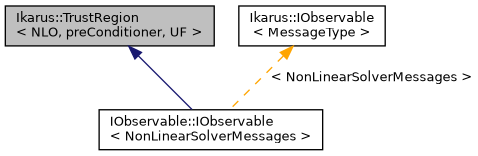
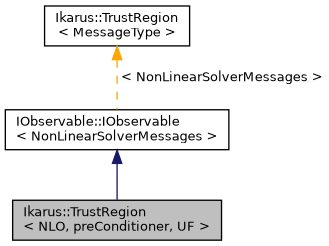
(312, 26) -> (117, 26)
(165, 83) -> (117, 182)
